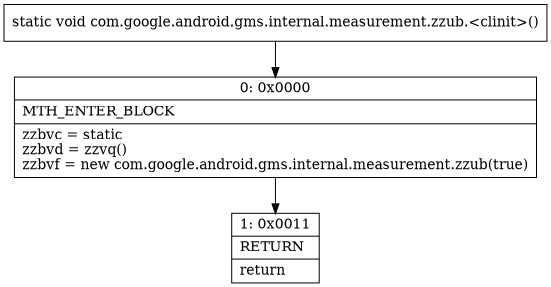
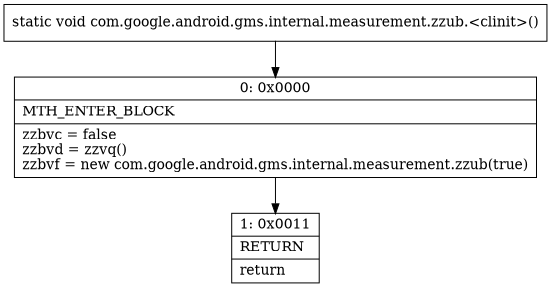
(73, 135) -> (70, 135)
